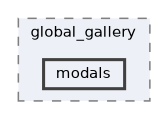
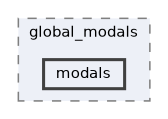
(84, 33) -> (84, 33)
